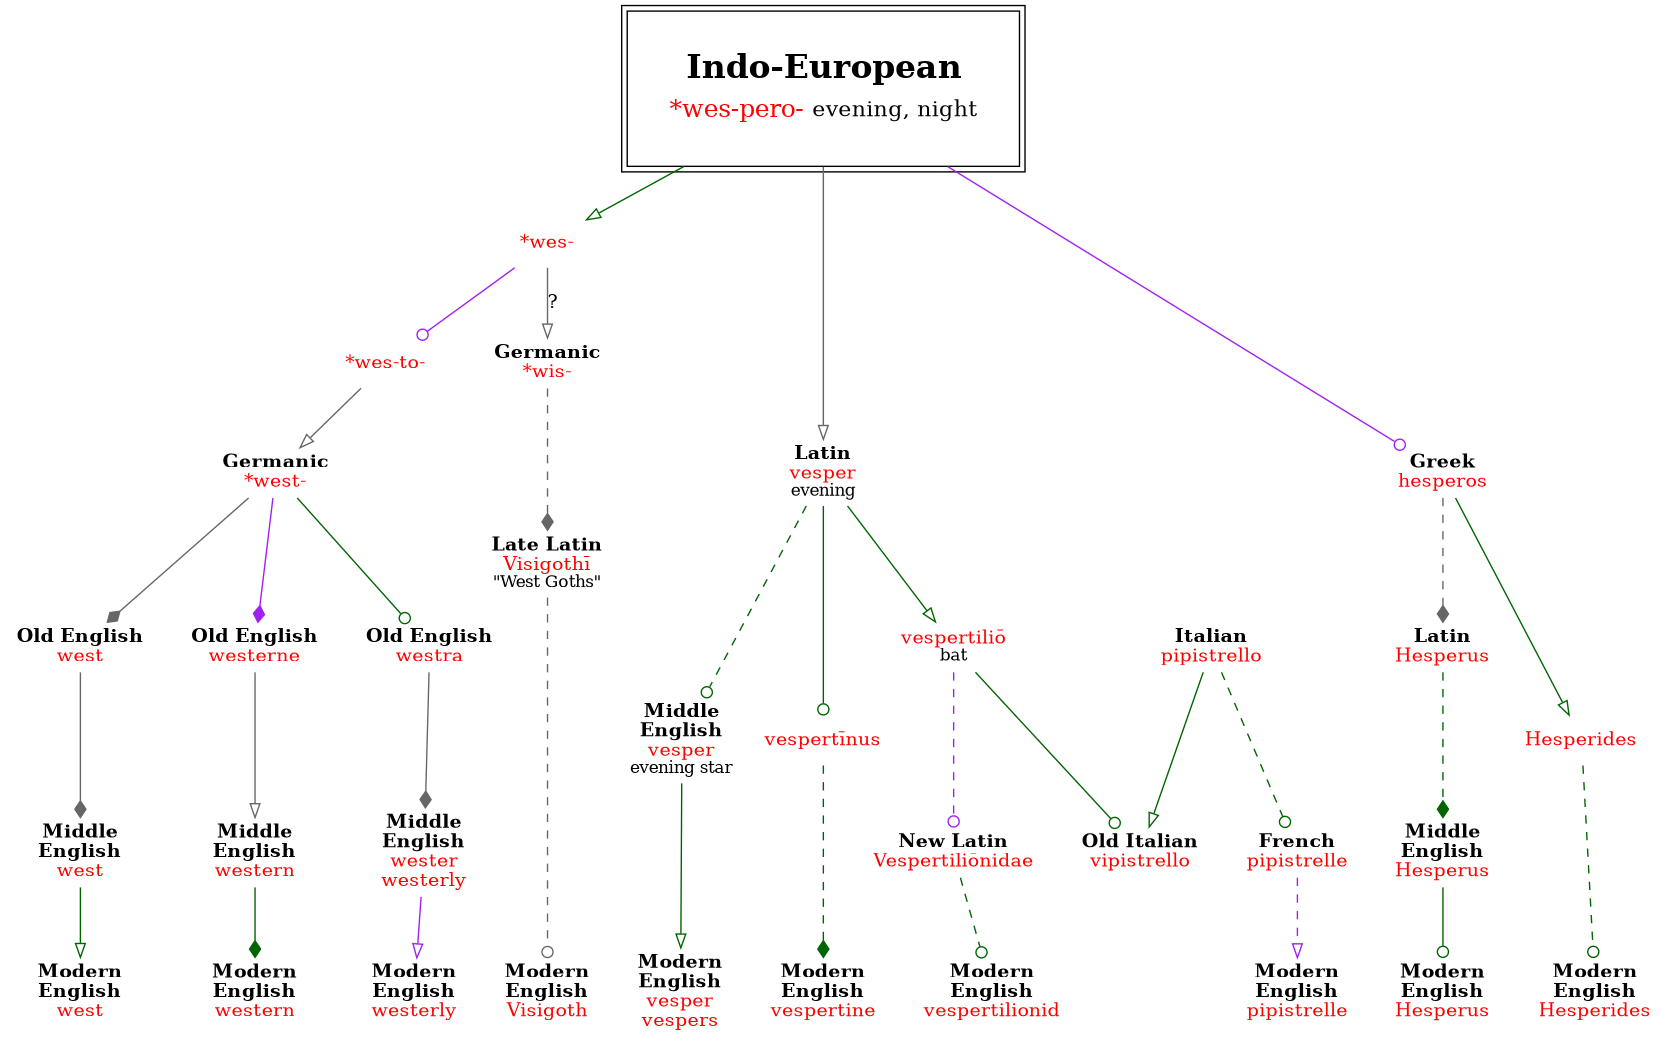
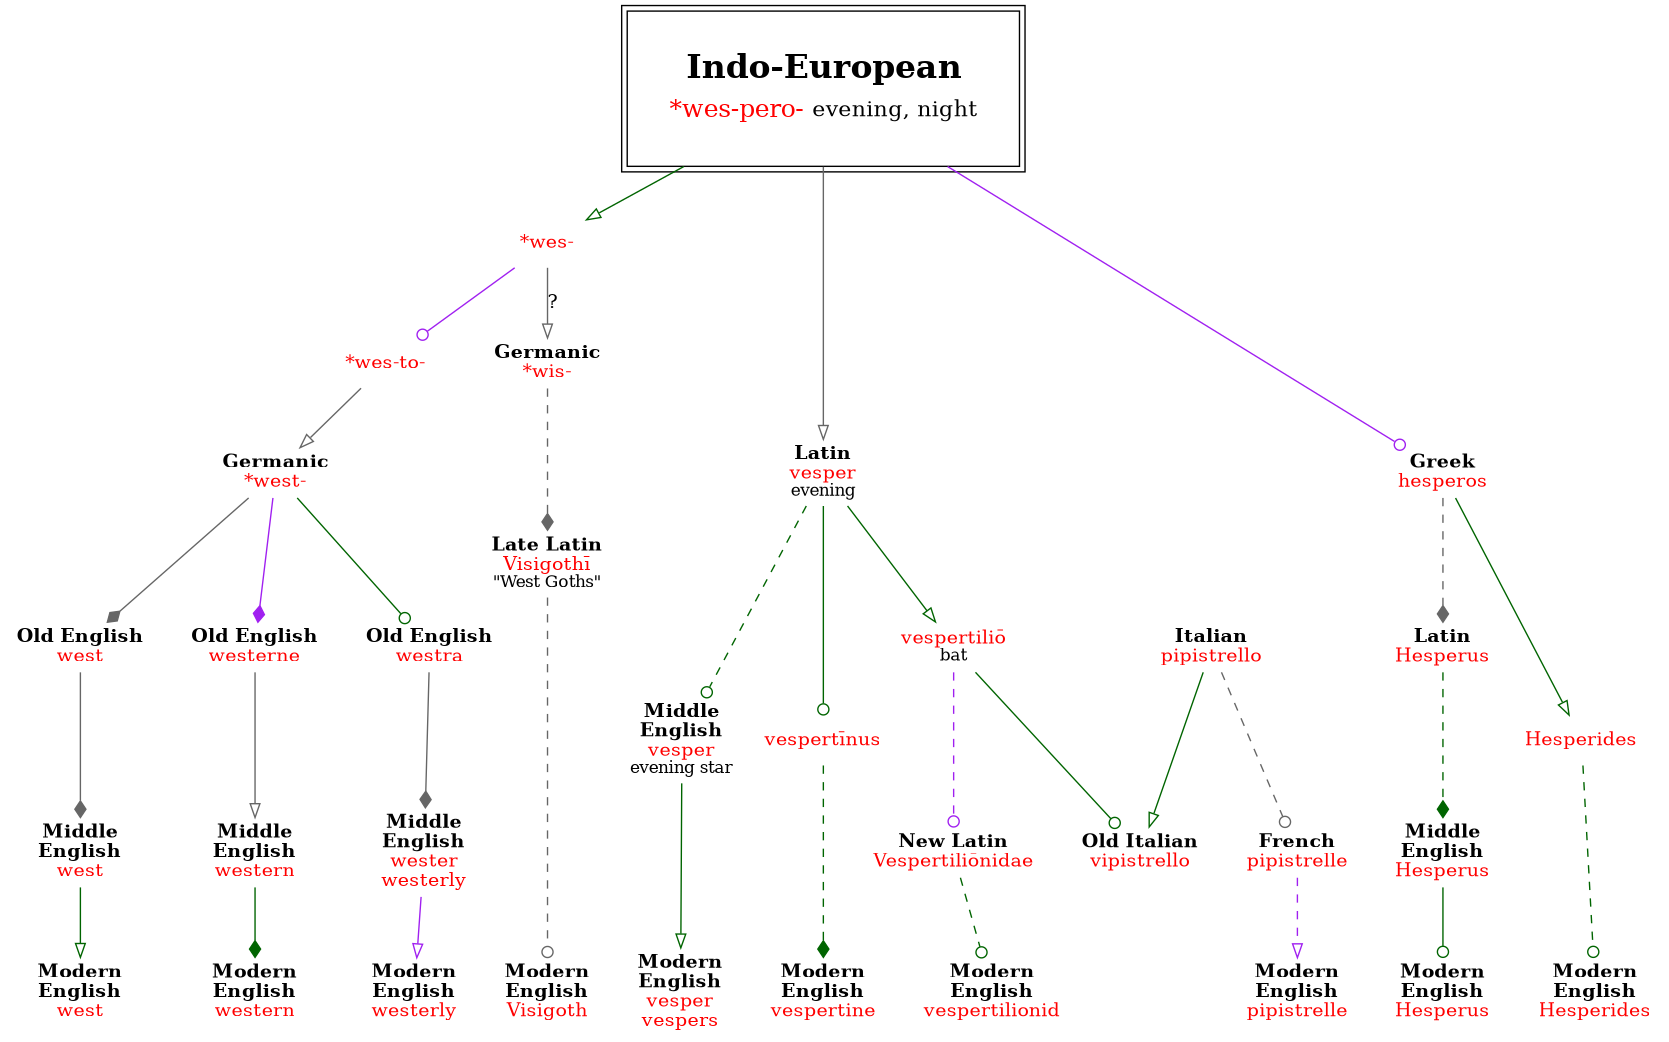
(1252, 744) -> (1252, 744)
